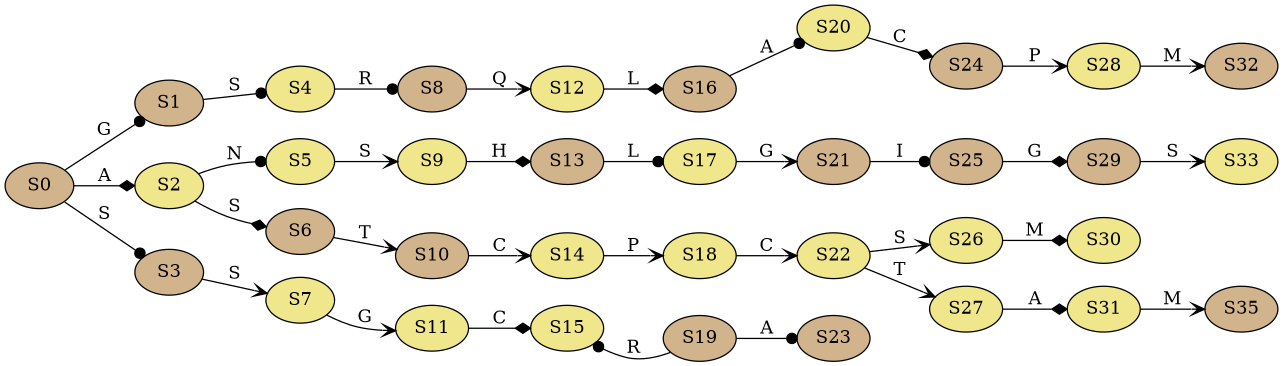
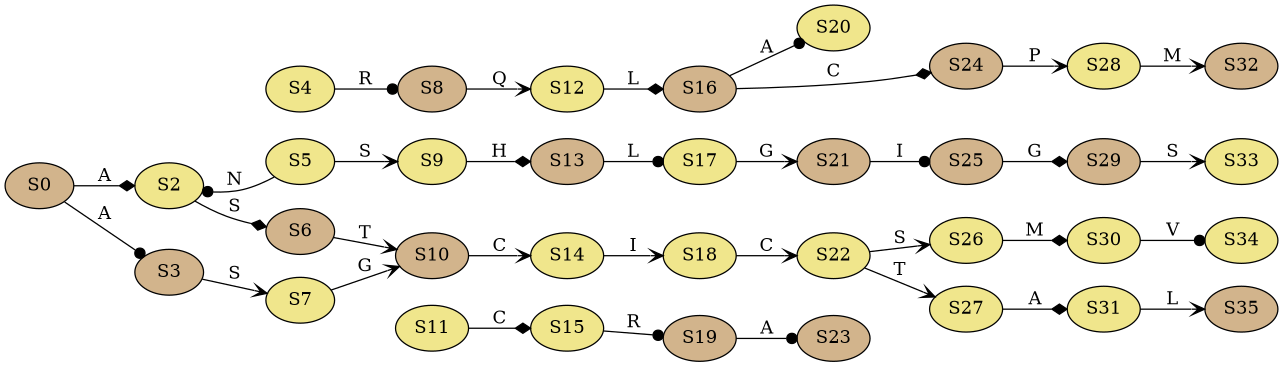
(892, 45) -> (826, 85)
(169, 103) -> none
(227, 165) -> (245, 189)
(104, 214) -> (104, 214)
none -> (1241, 240)
(633, 246) -> (633, 246)
(1173, 300) -> (1173, 300)
(354, 326) -> (359, 280)
(636, 359) -> (628, 333)
